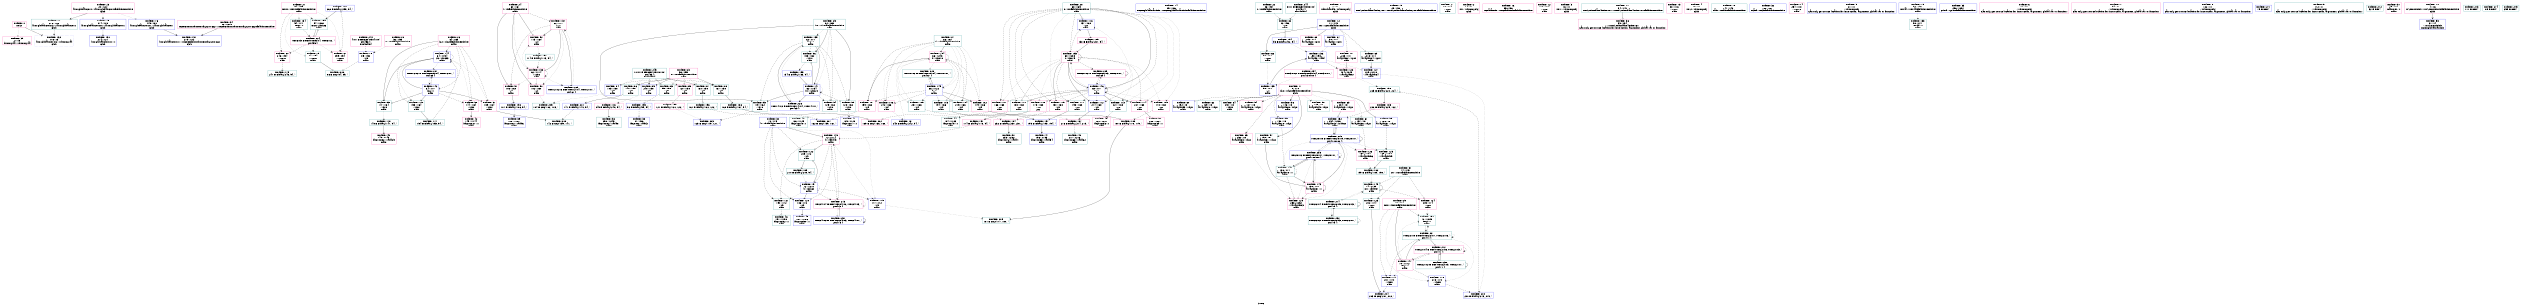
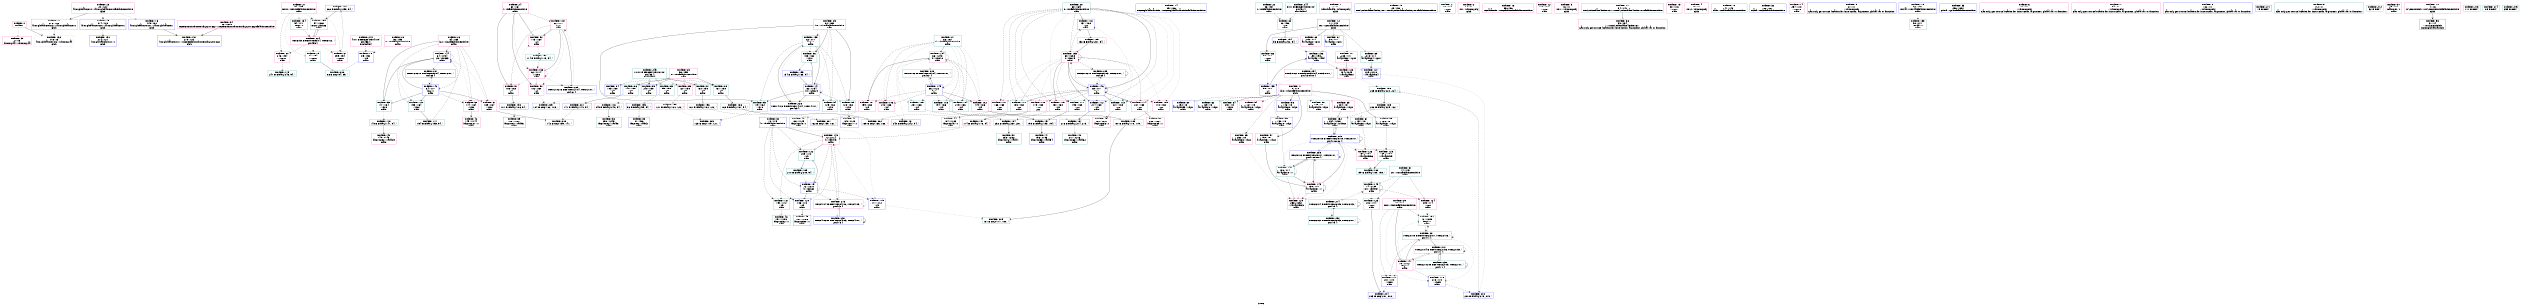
(19, 26) -> (19, 26)
(366, 48) -> (366, 48)
